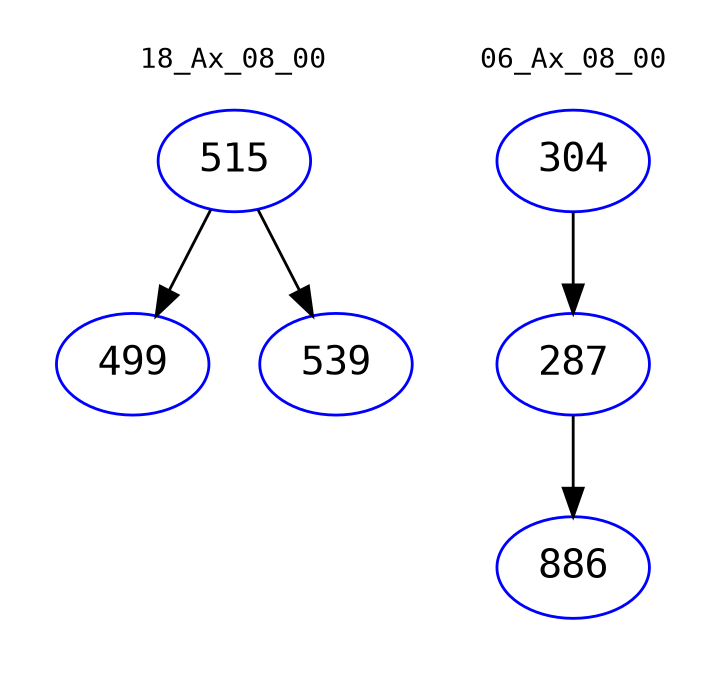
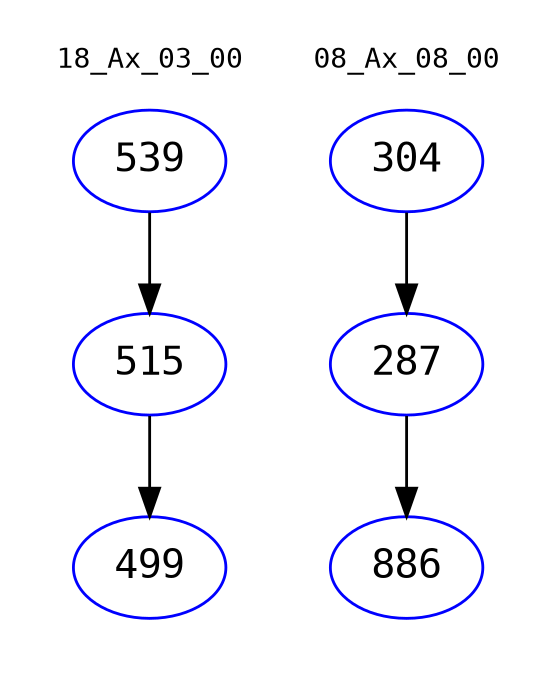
(234, 61) -> (151, 61)
(575, 61) -> (408, 61)
(279, 250) -> (150, 249)
